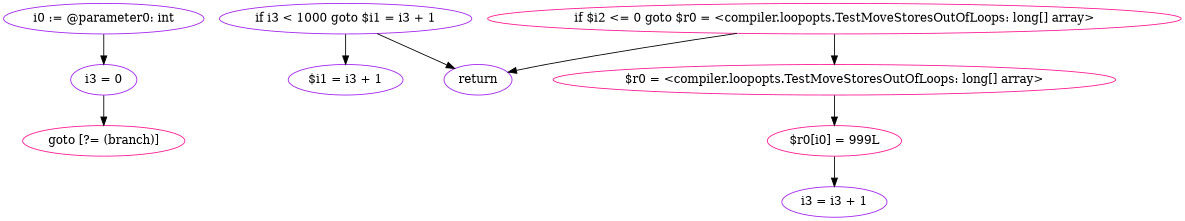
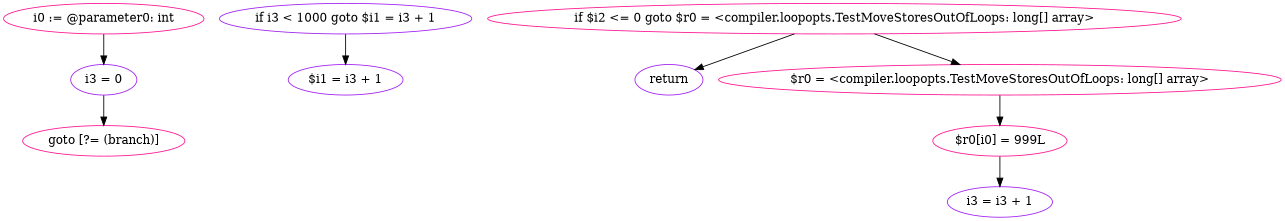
(104, 19) -> (104, 19)
(412, 49) -> none
